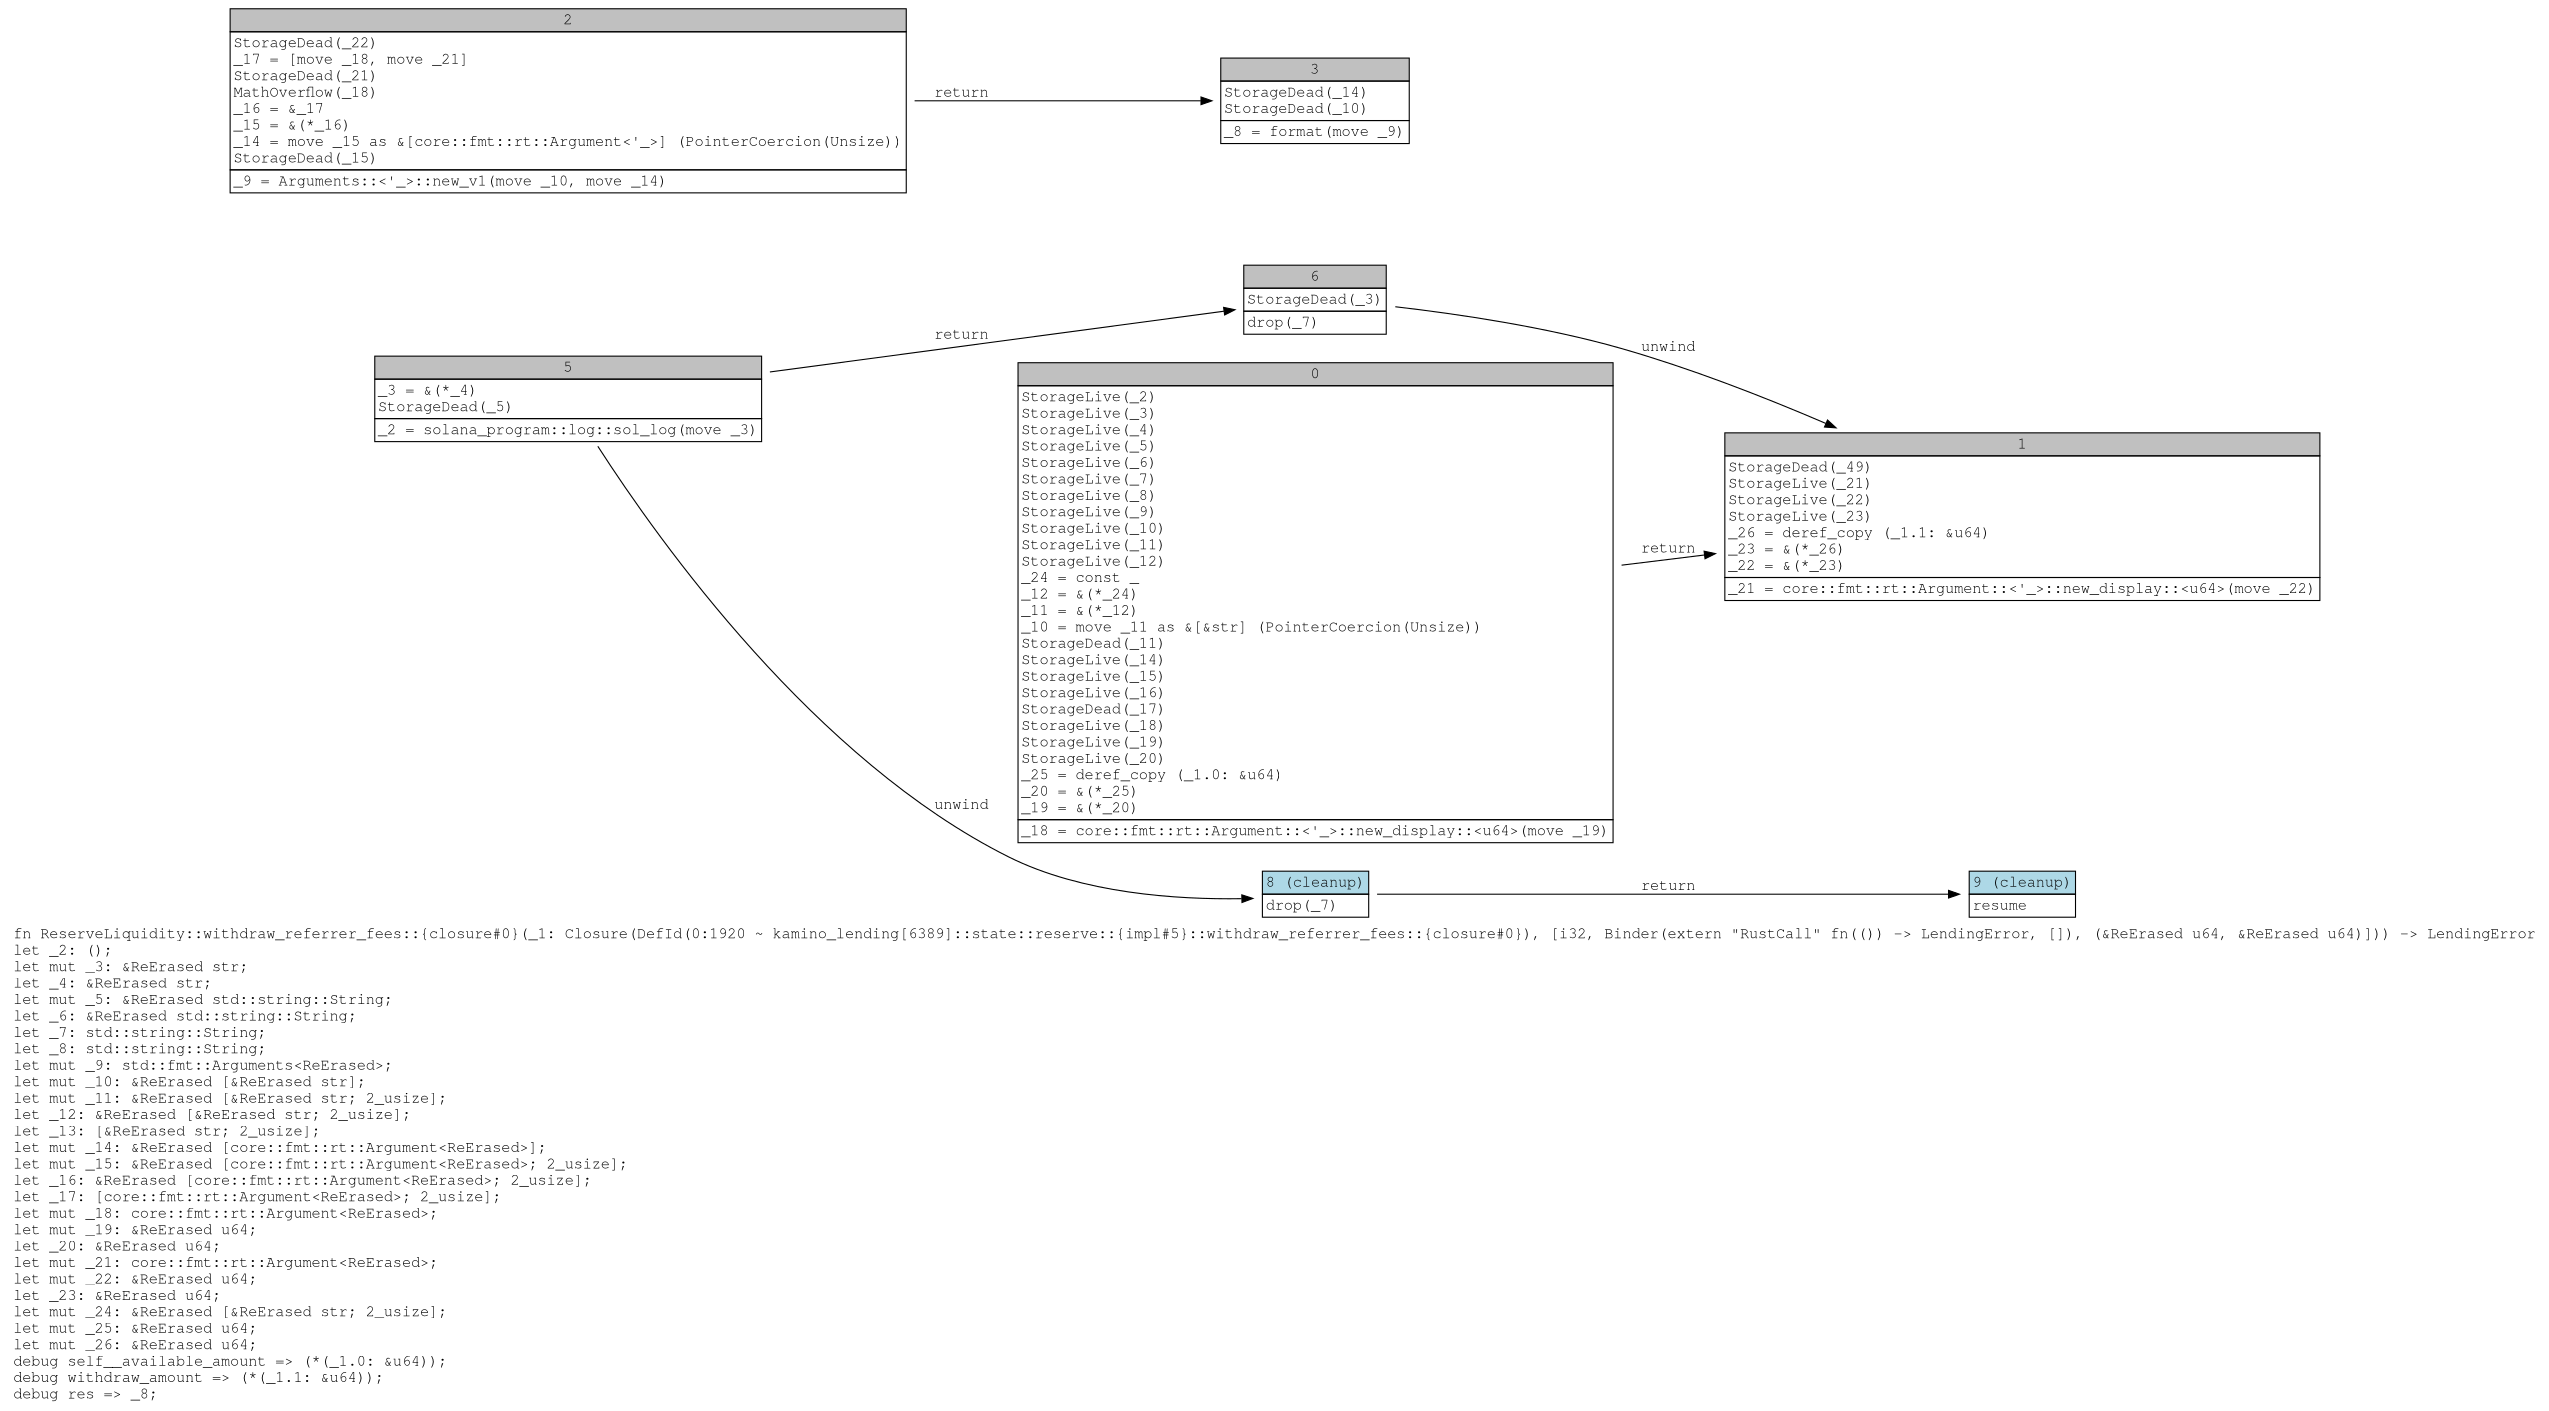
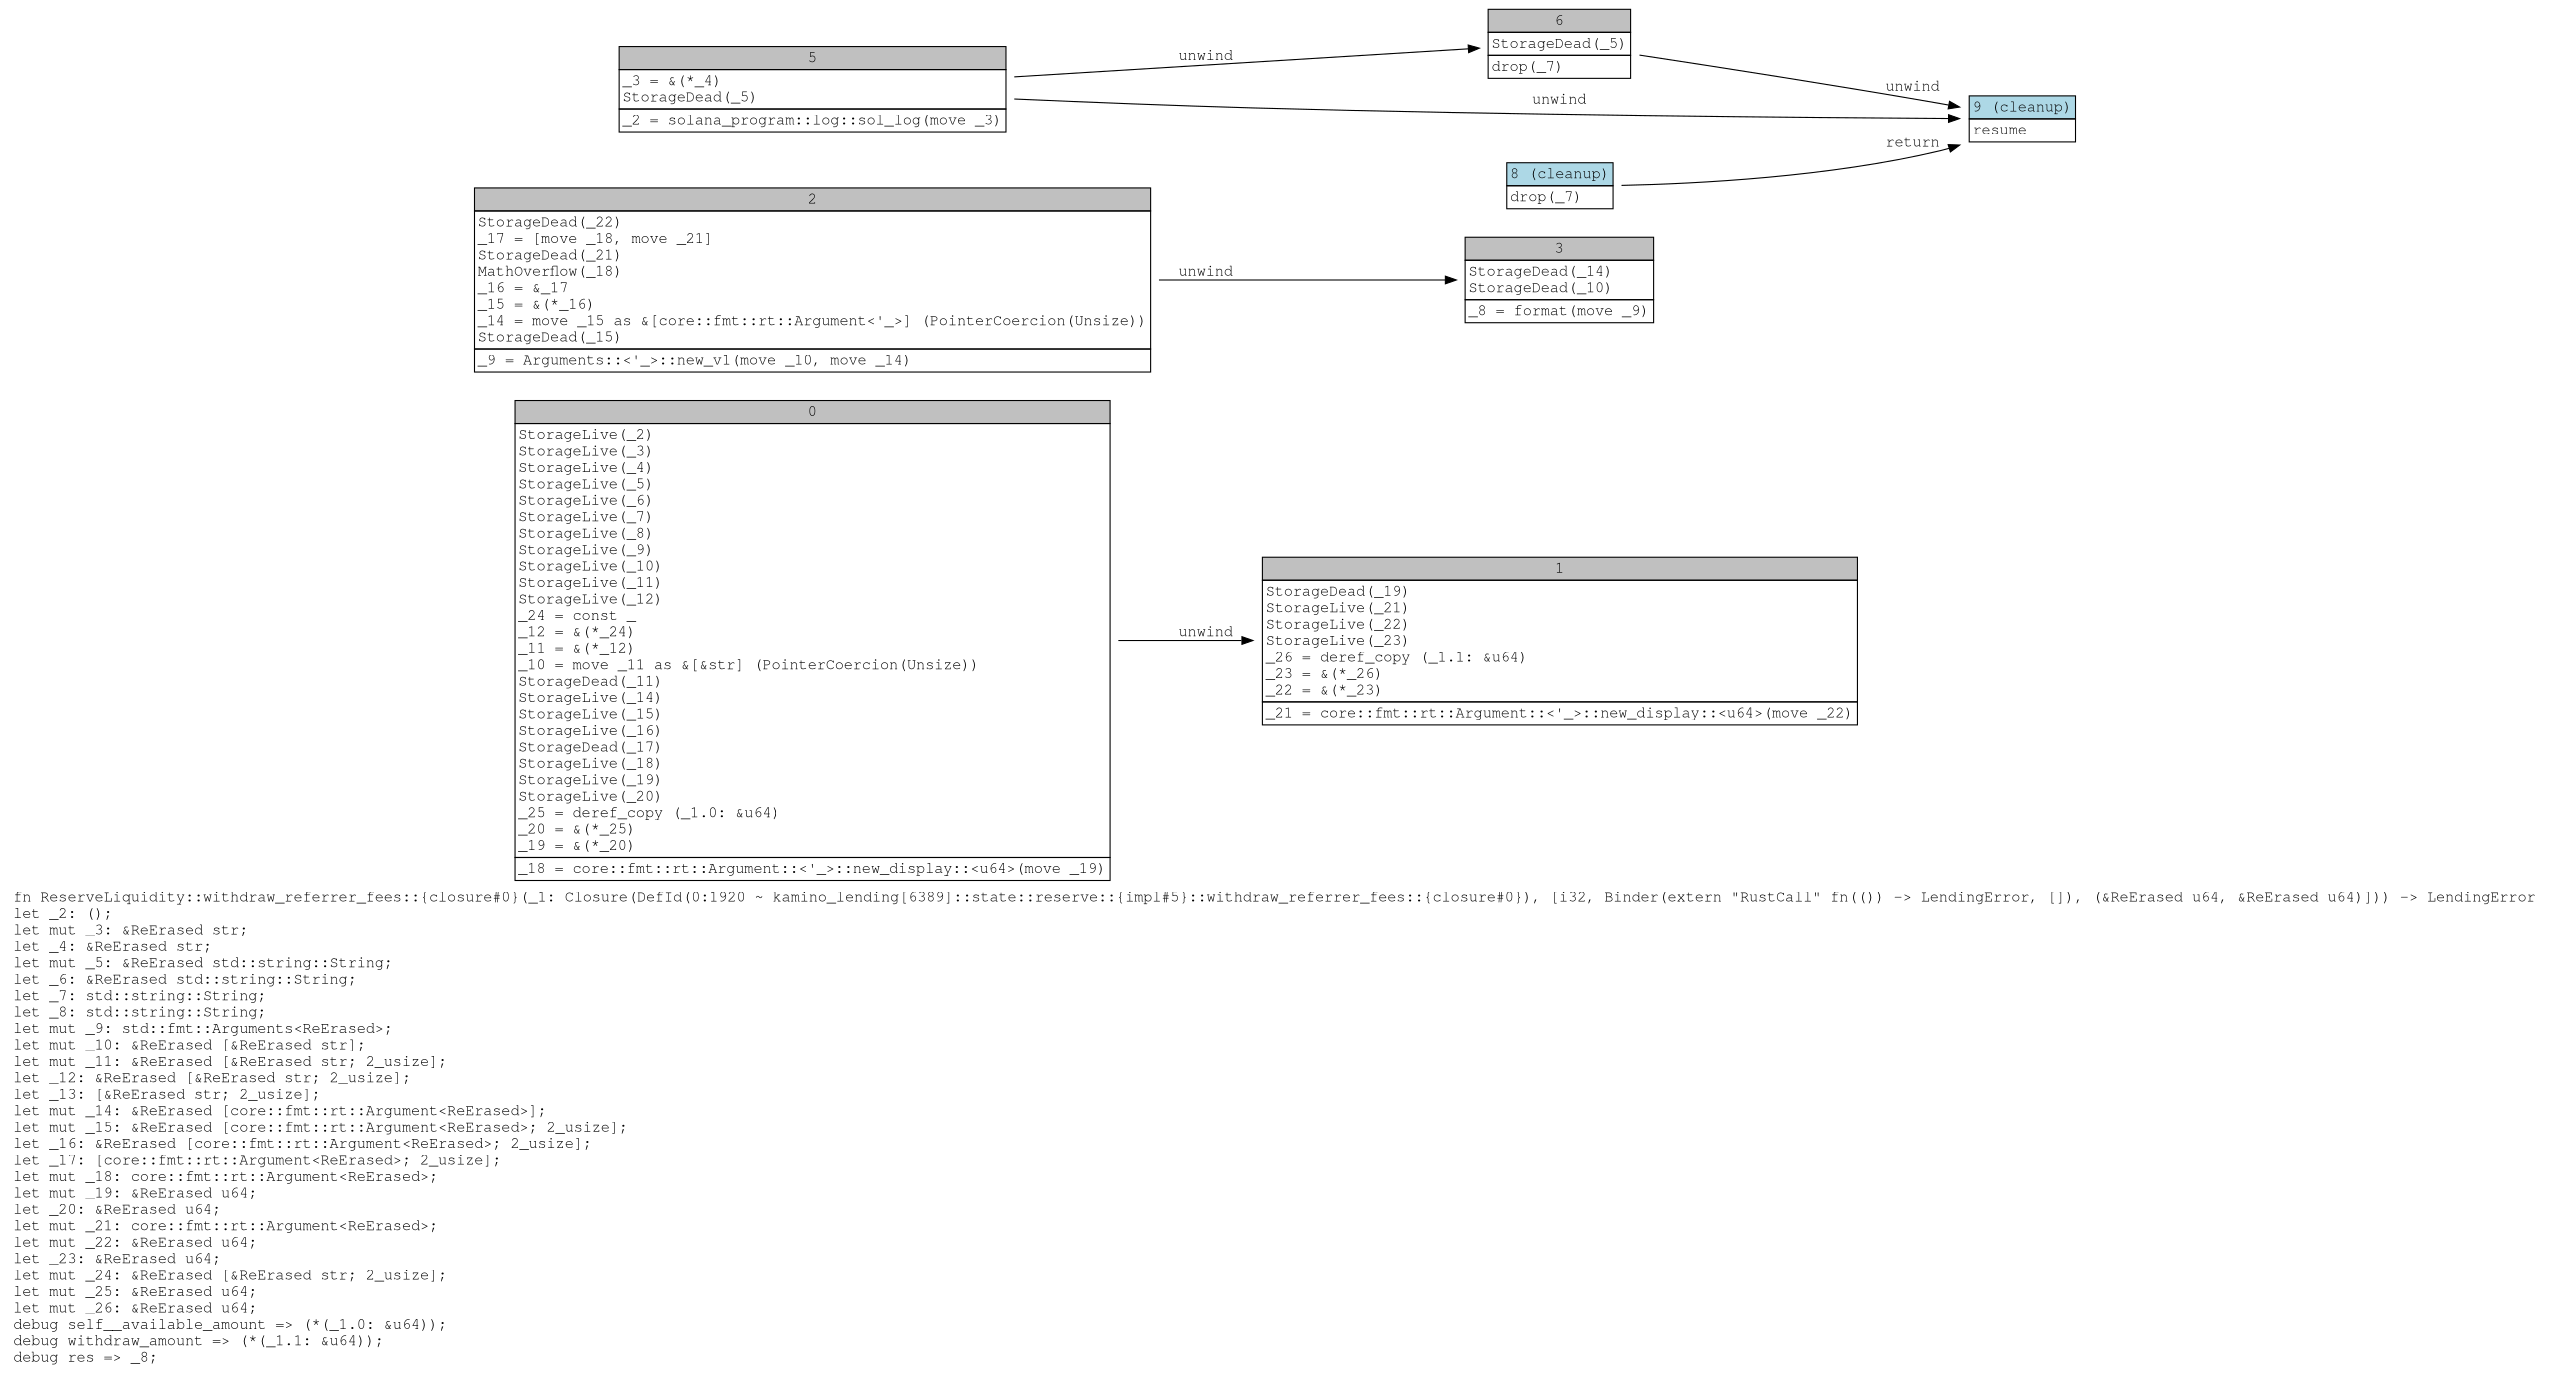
(962, 93) -> (1206, 272)
(1315, 299) -> (1559, 43)
(962, 335) -> (1206, 56)
(1615, 347) -> (1794, 79)
(1801, 467) -> (1339, 591)
(1668, 548) -> (1206, 632)
(865, 759) -> (1481, 113)
